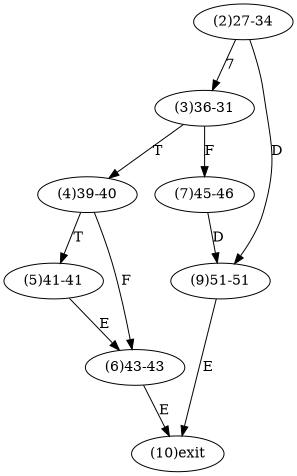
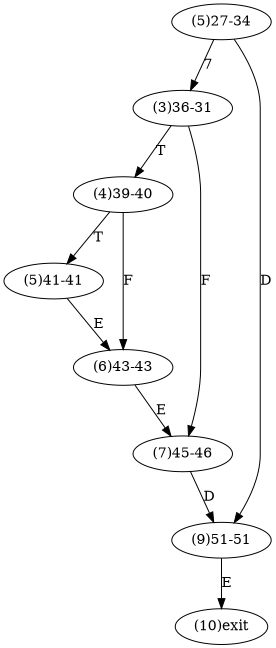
(243, 22) -> (222, 22)
(154, 406) -> (150, 407)
